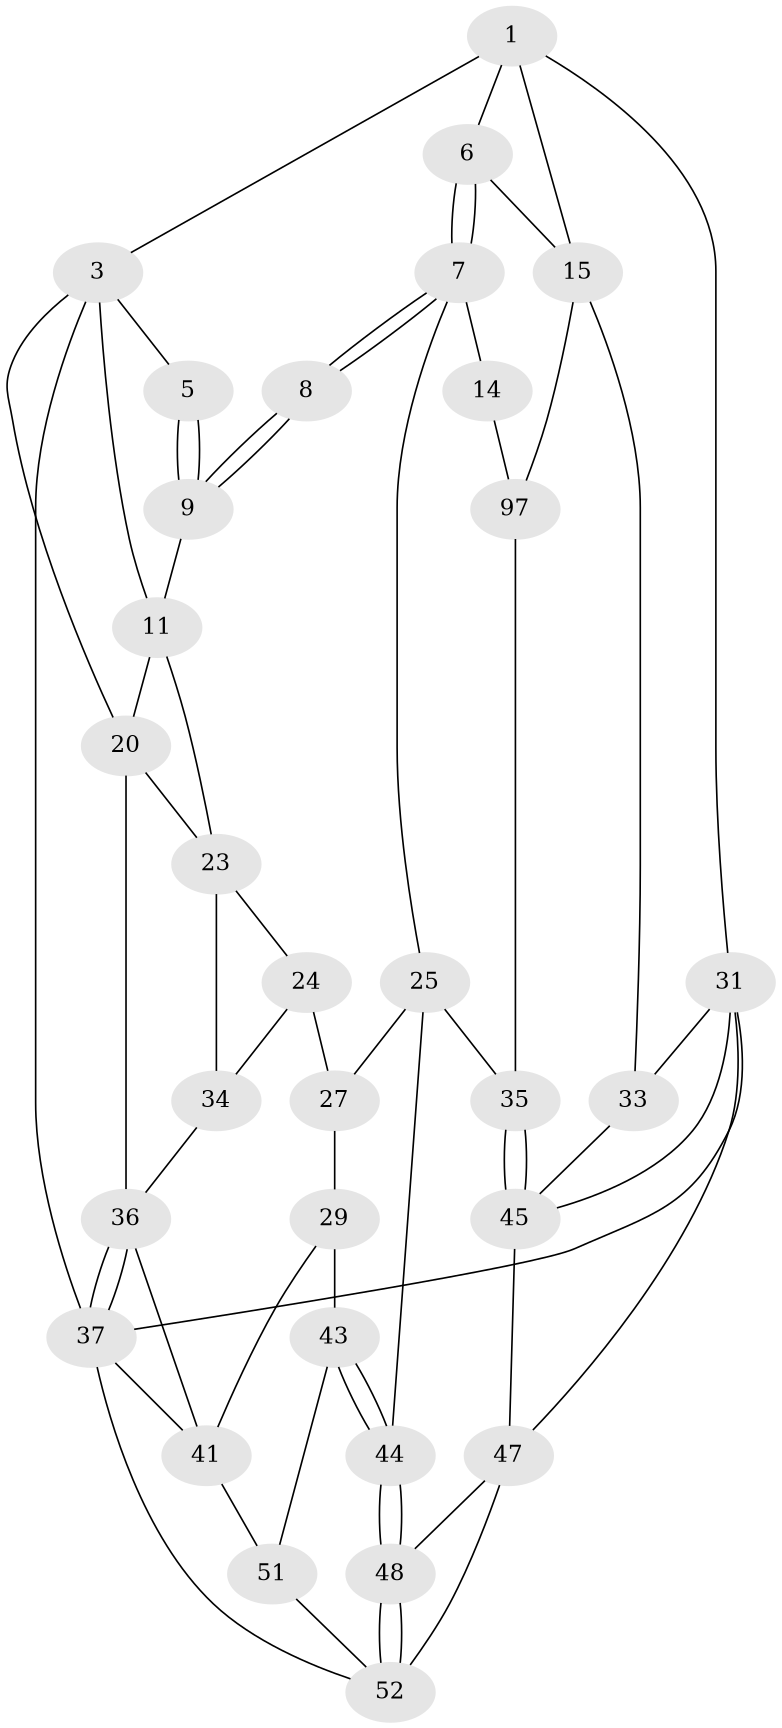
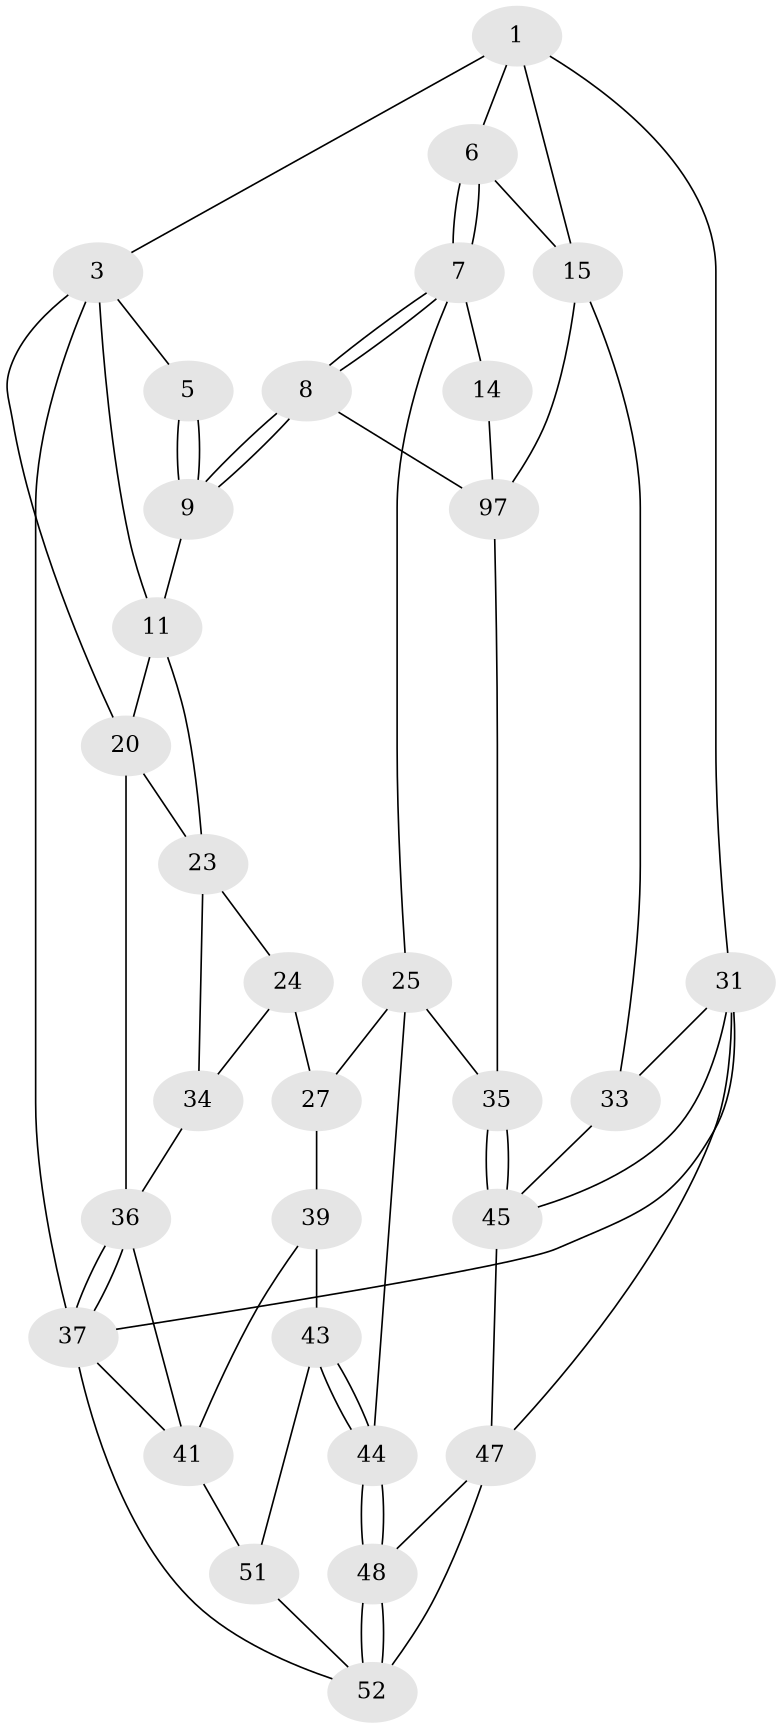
none -> (391, 444)
(335, 1219) -> (317, 1219)
